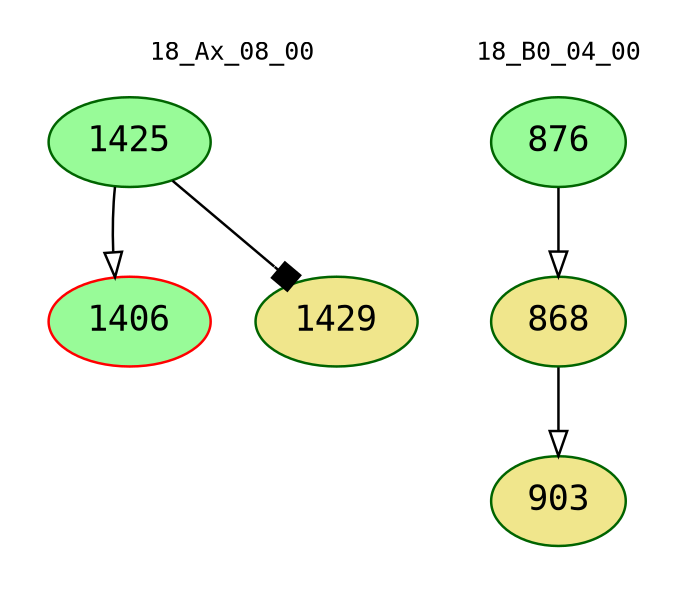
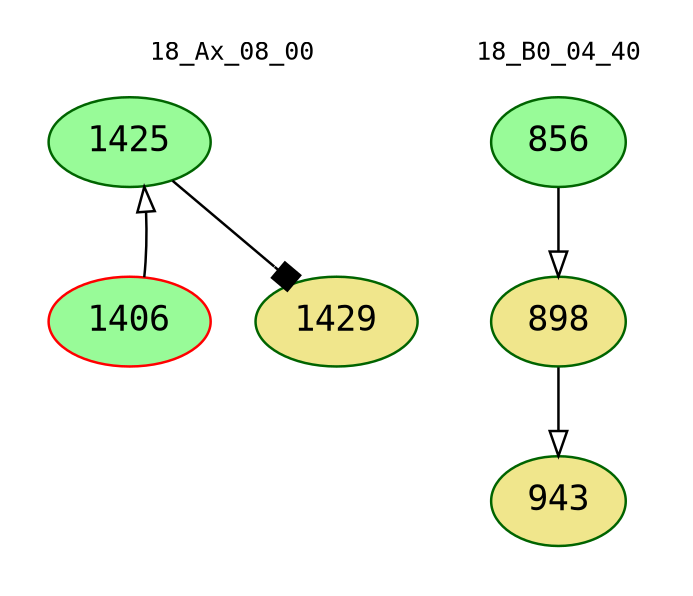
(560, 54) -> (560, 54)
(558, 142) -> (558, 142)
(113, 219) -> (146, 245)
(558, 322) -> (558, 322)
(558, 501) -> (558, 501)
